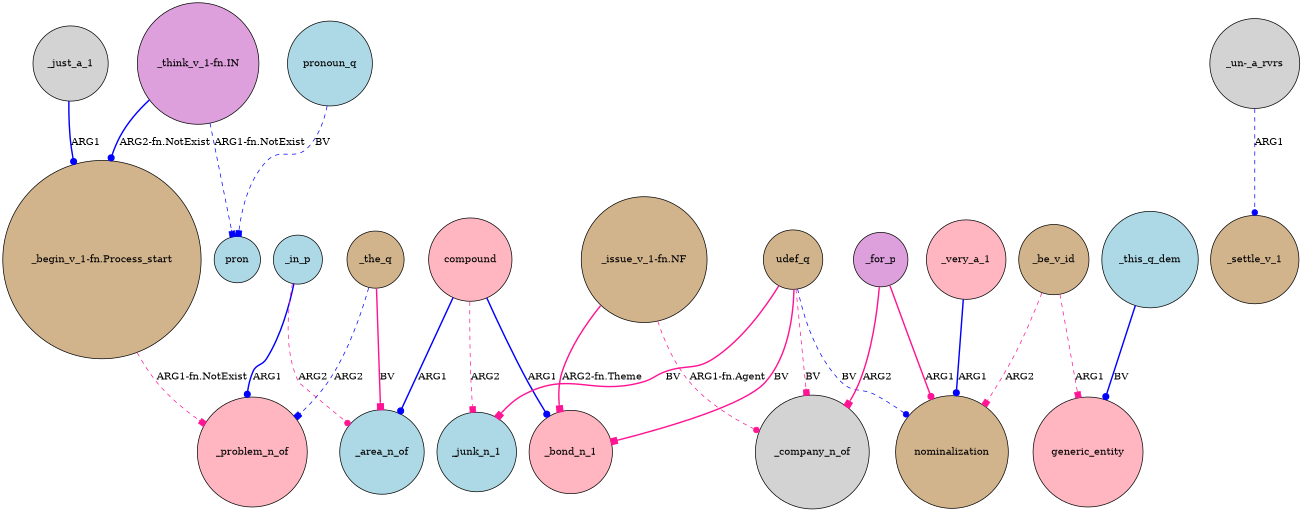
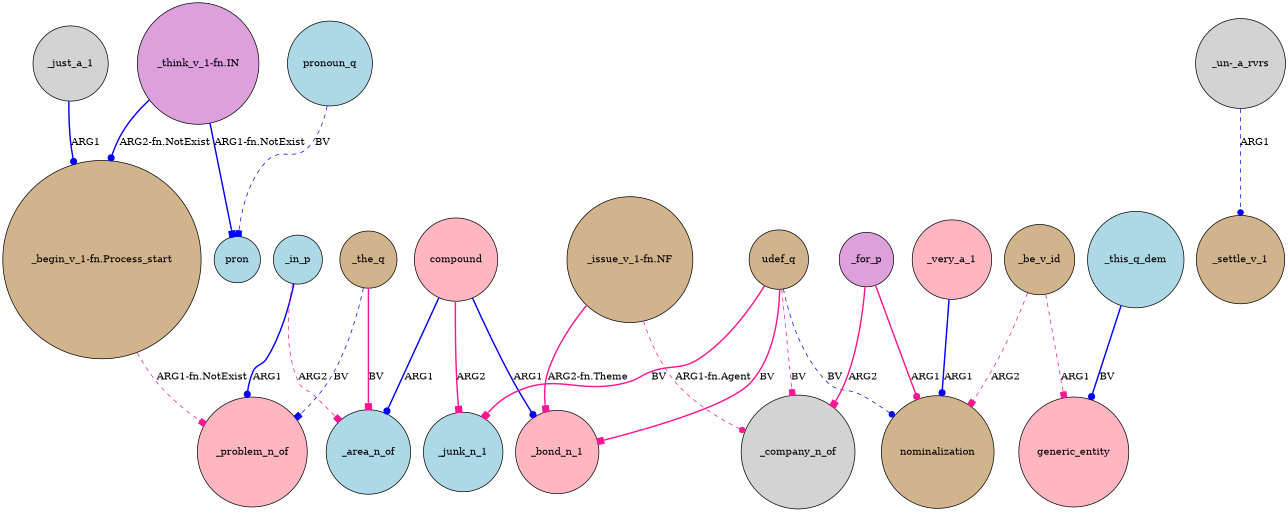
(221, 176) -> (221, 176)
(470, 353) -> (456, 353)
(292, 364) -> (291, 358)
(349, 377) -> (341, 377)
